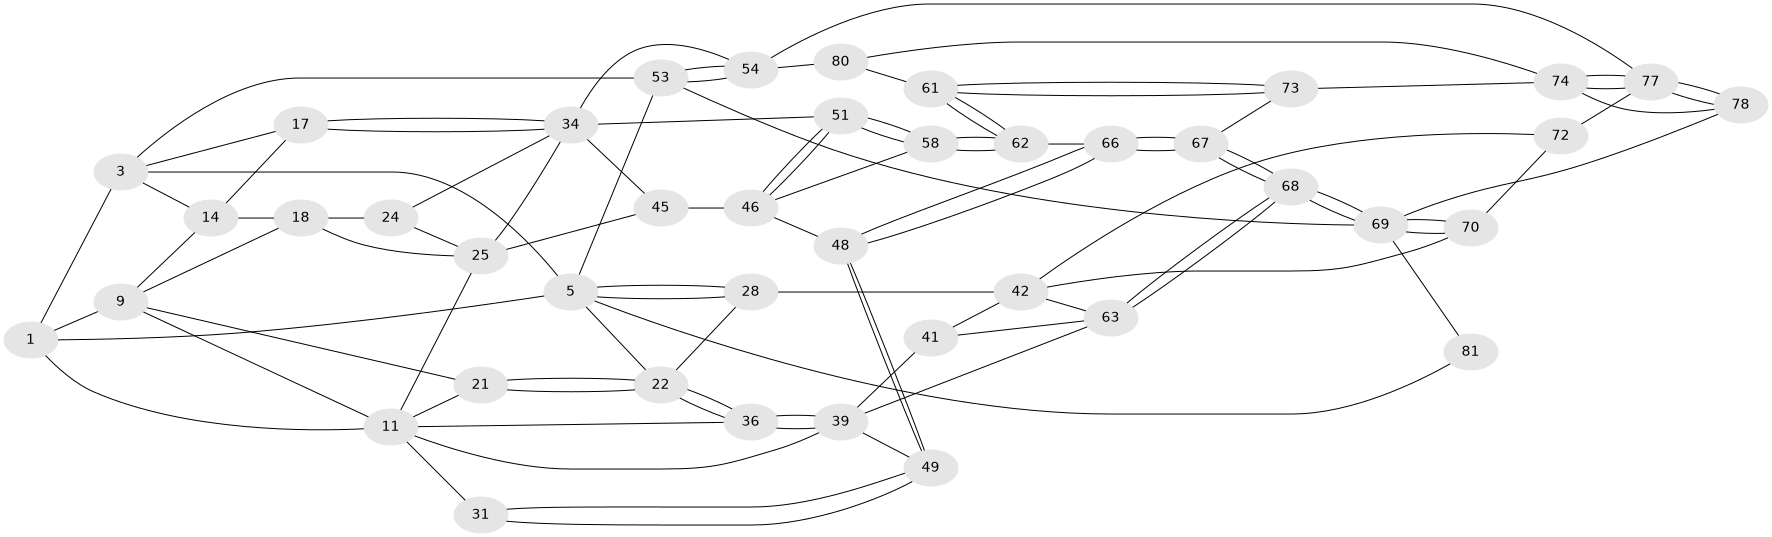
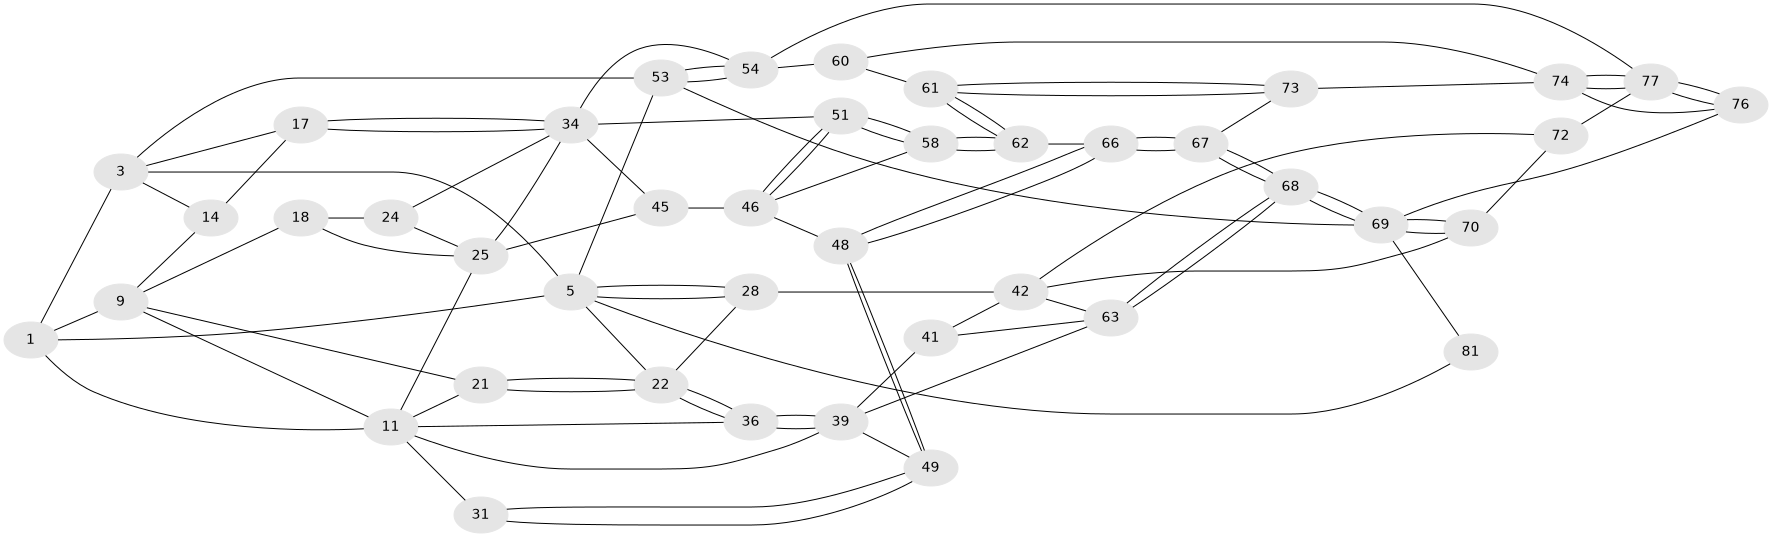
(841, 62) -> (841, 62)
(1741, 105) -> (1741, 105)
(256, 218) -> none
